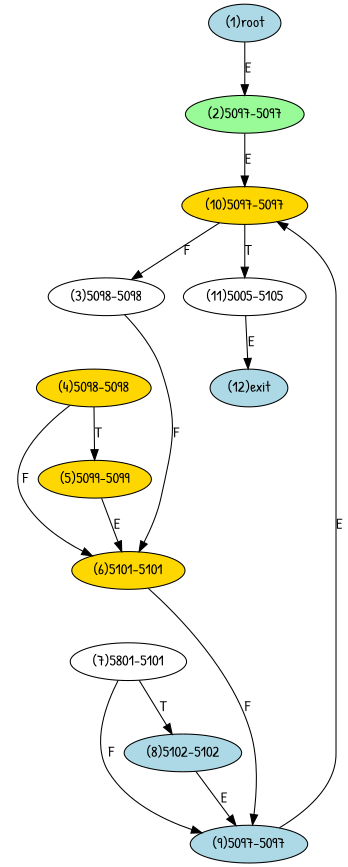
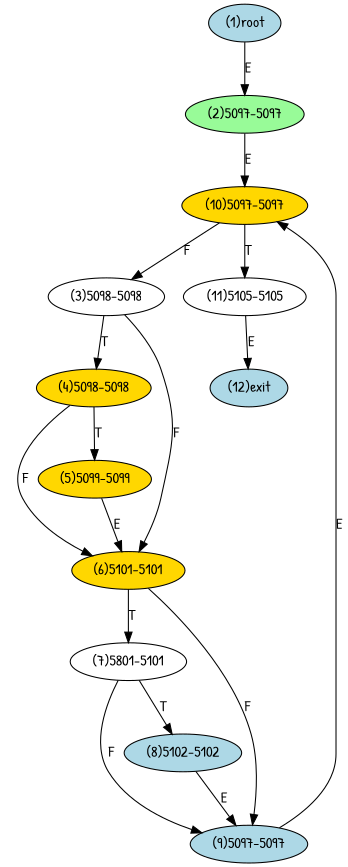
(245, 297) -> (245, 297)
none -> (101, 337)
none -> (128, 611)
